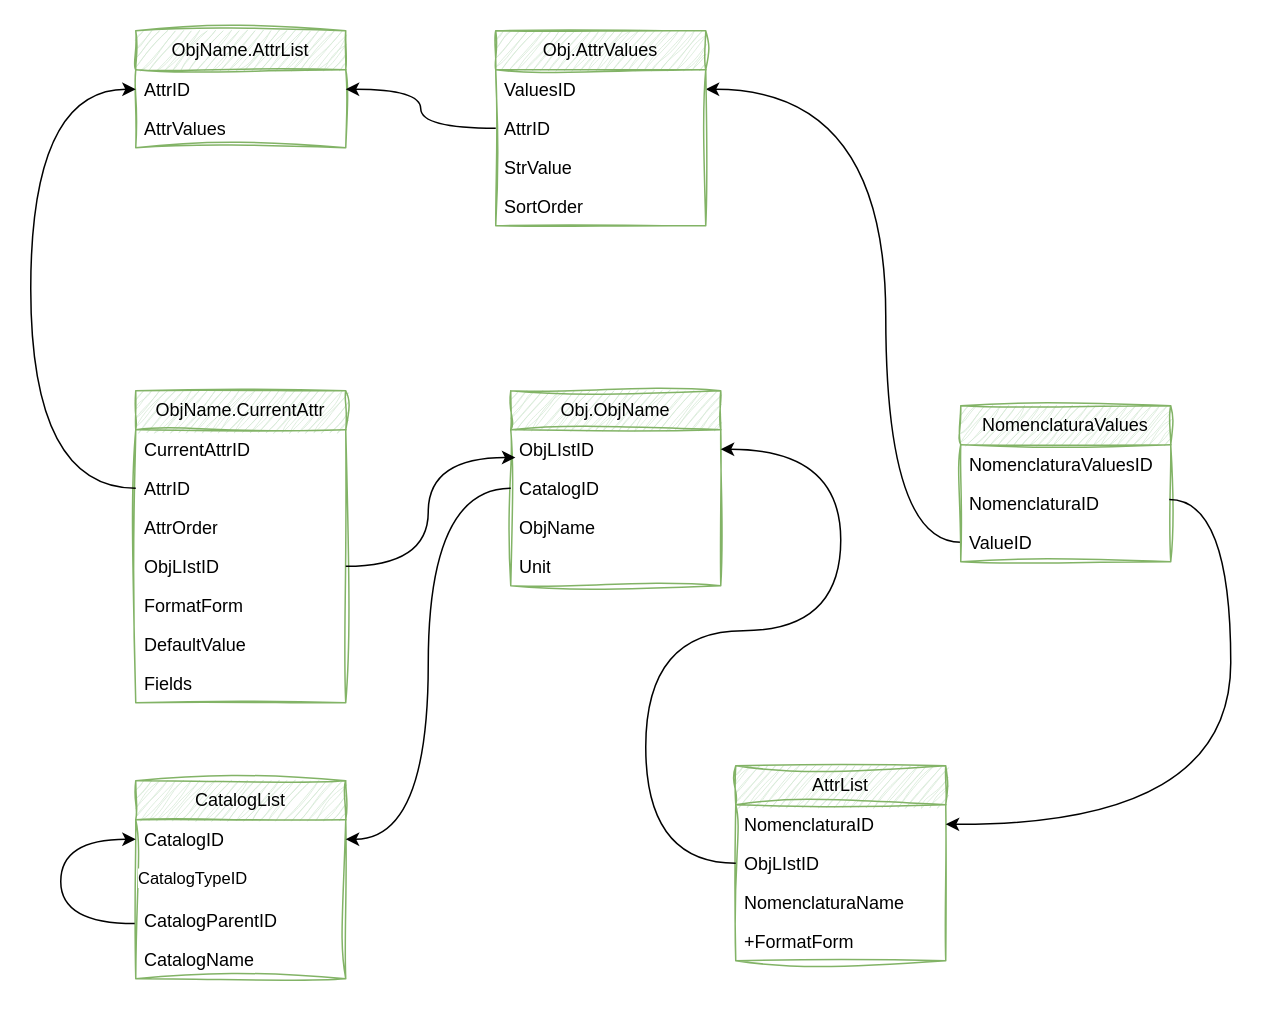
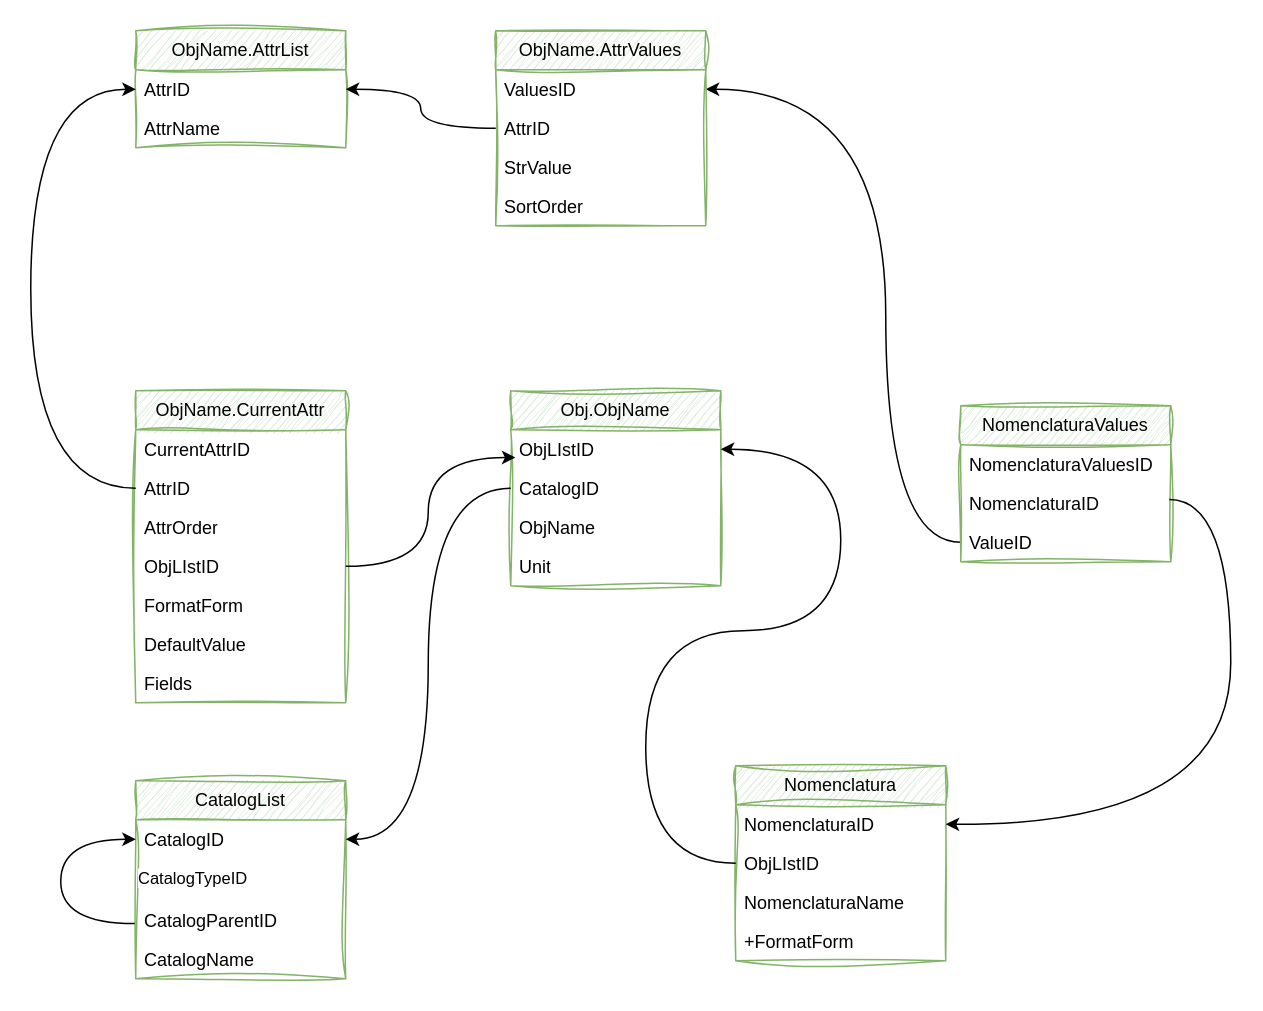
(601, 50) -> (601, 50)
(193, 130) -> (185, 130)
(841, 785) -> (841, 785)
